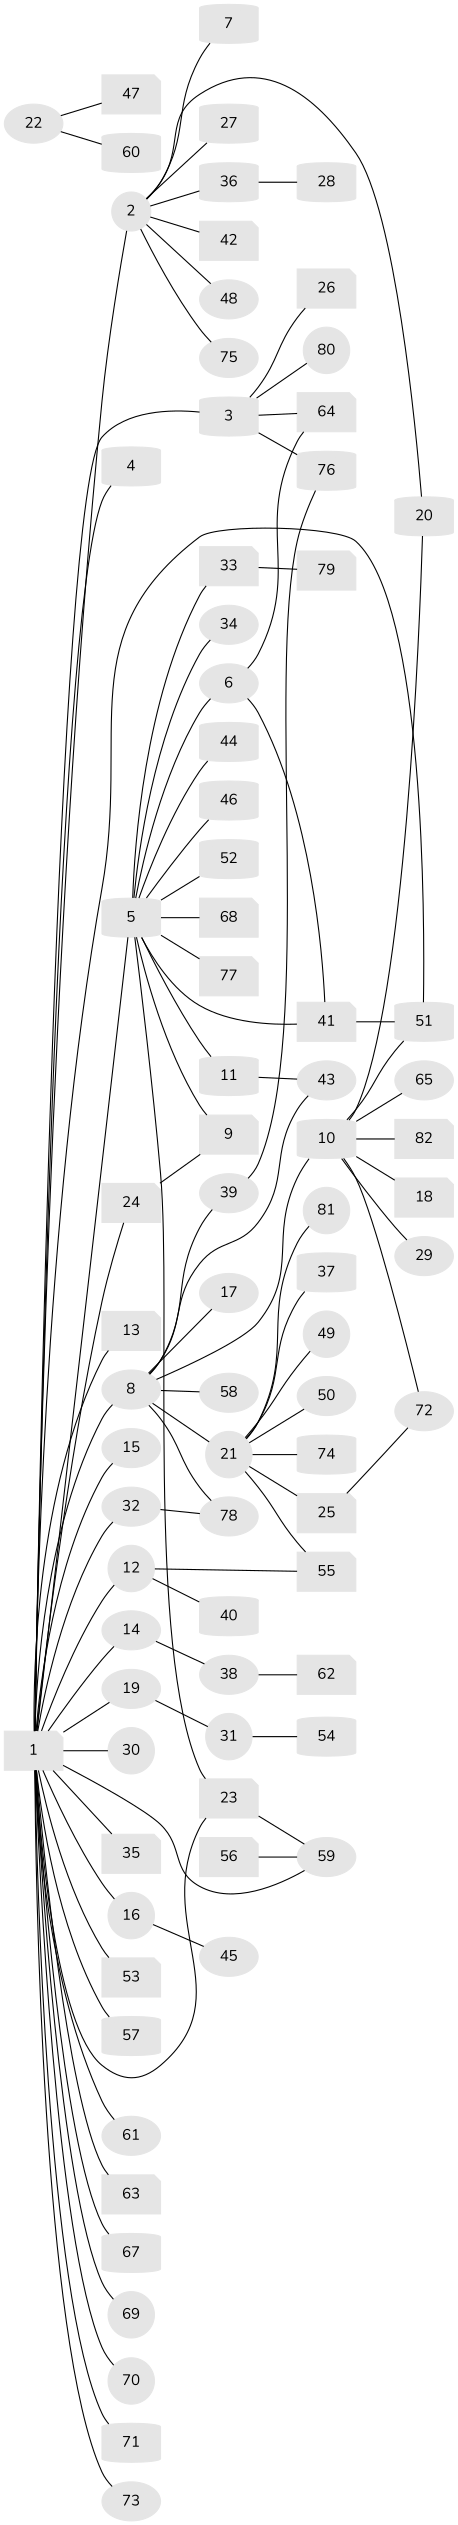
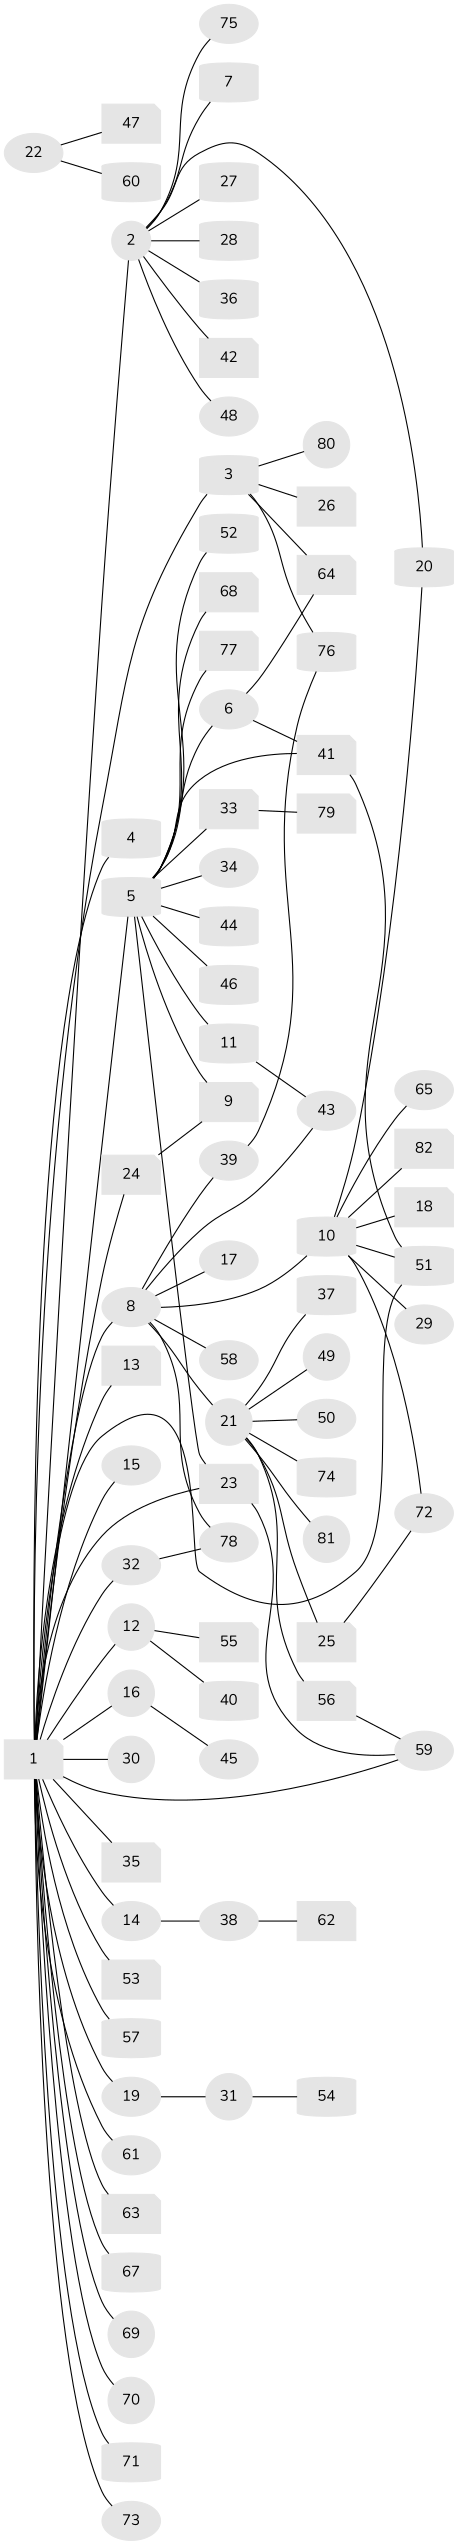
(278, 182) -> (175, 241)
(275, 1512) -> (277, 1546)
